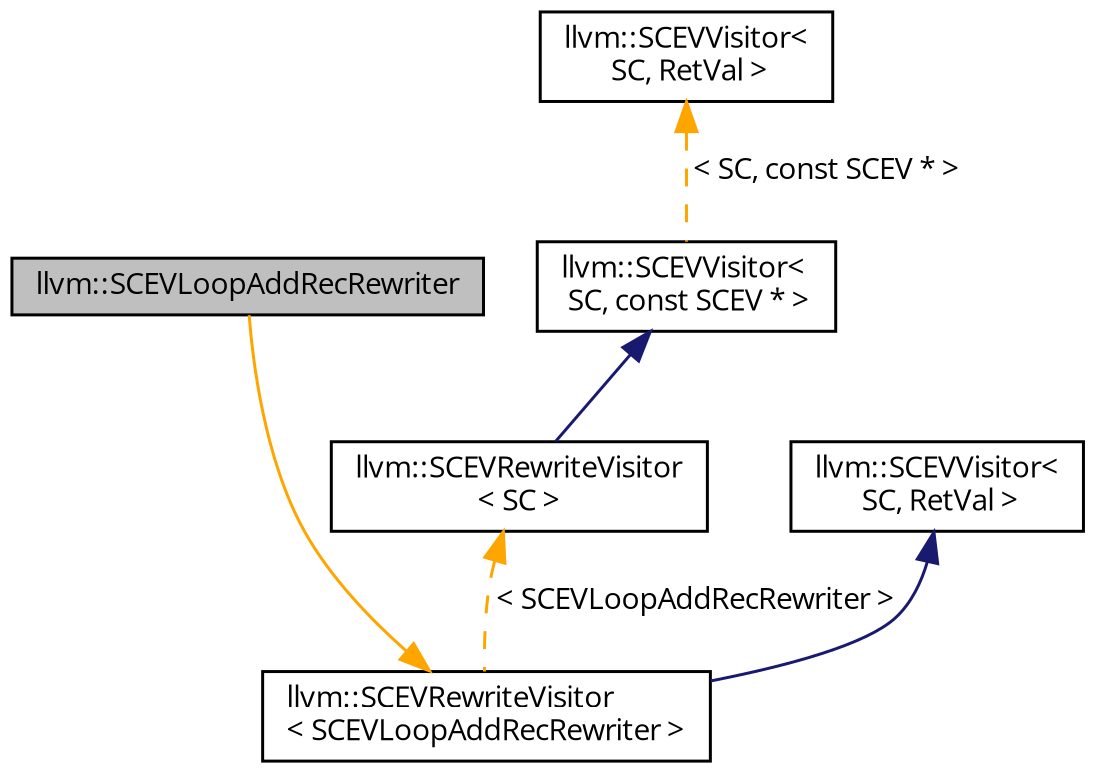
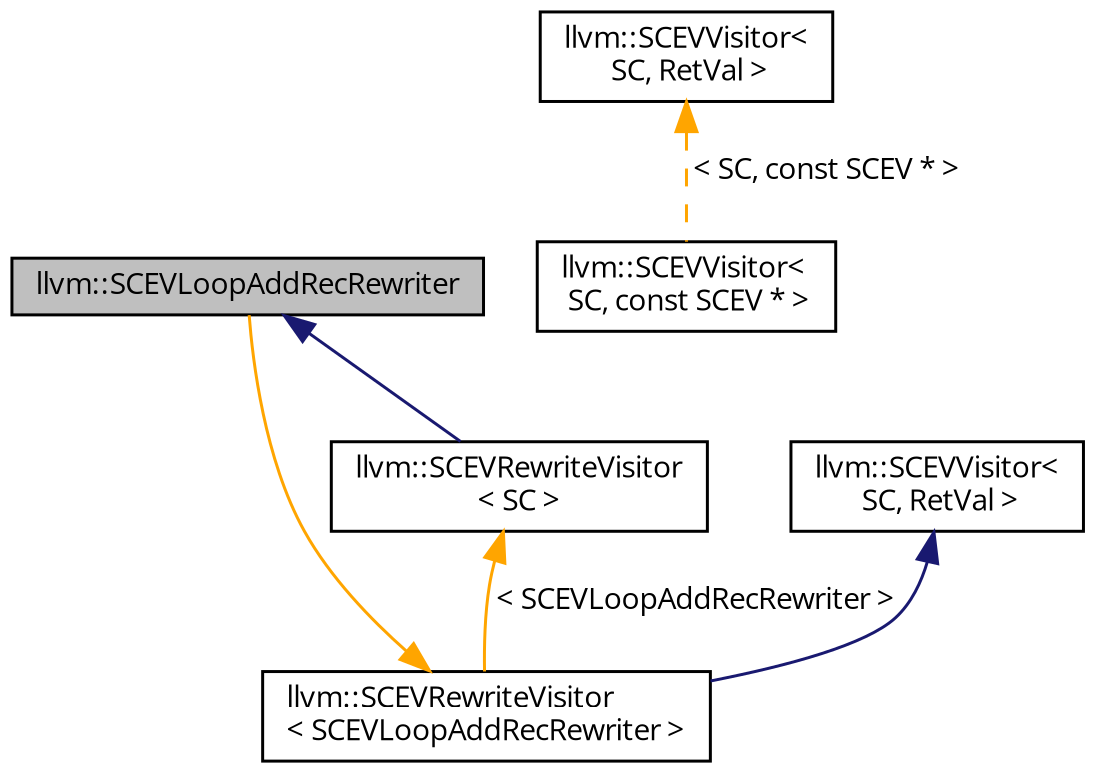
(593, 398) -> (385, 387)
(486, 616) -> (486, 616)
